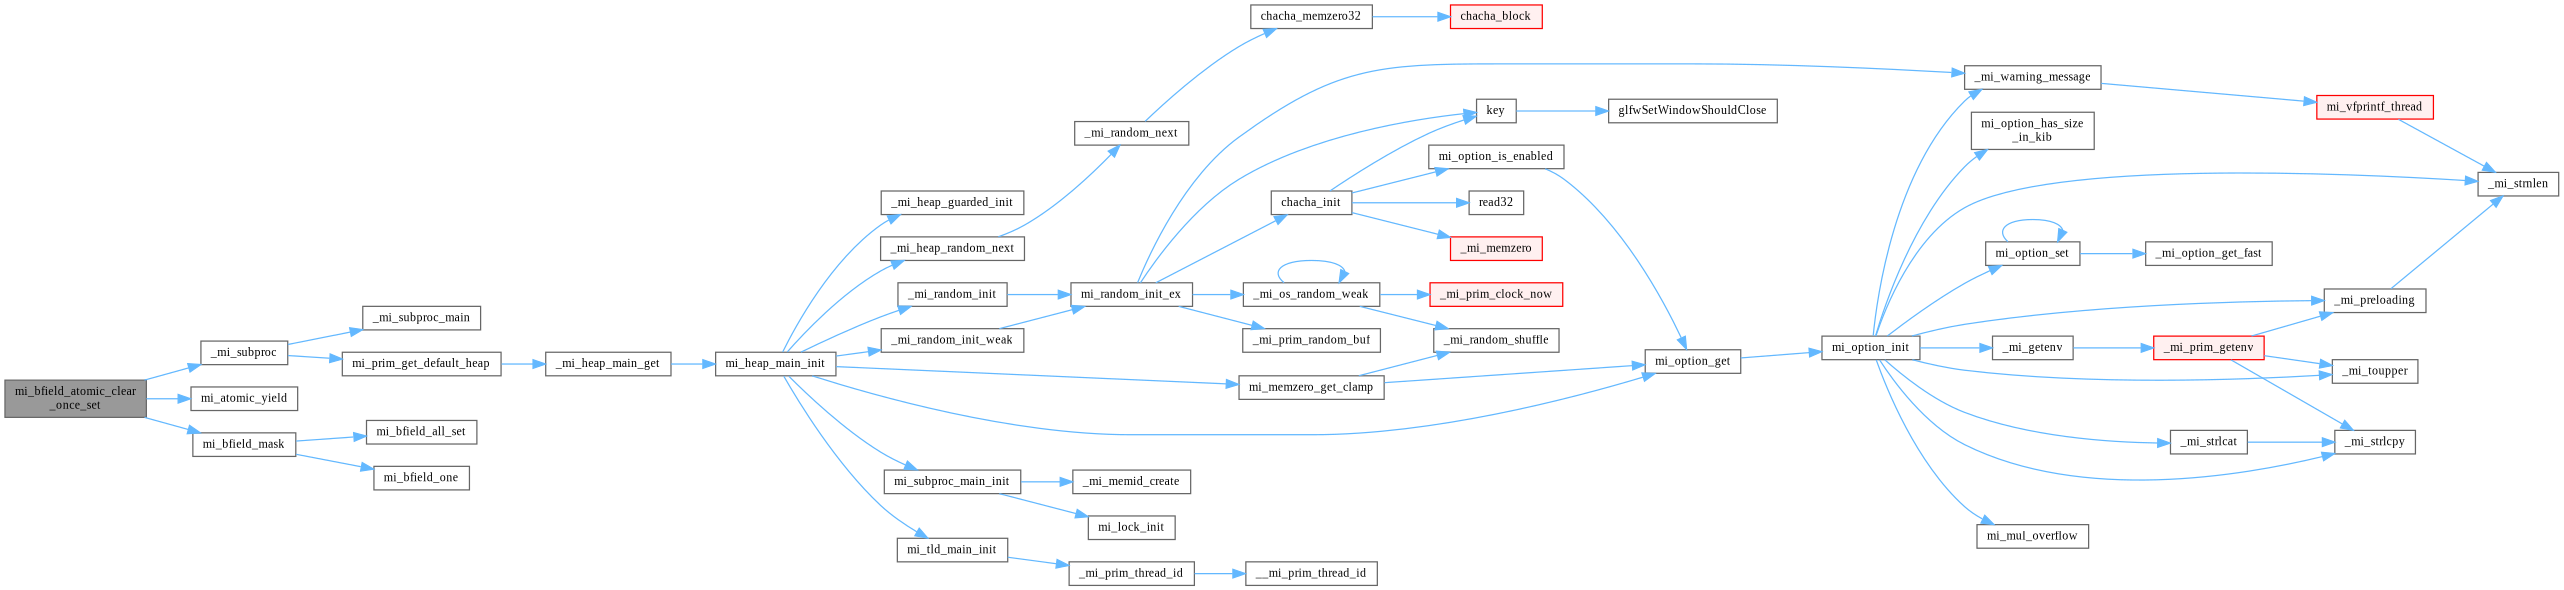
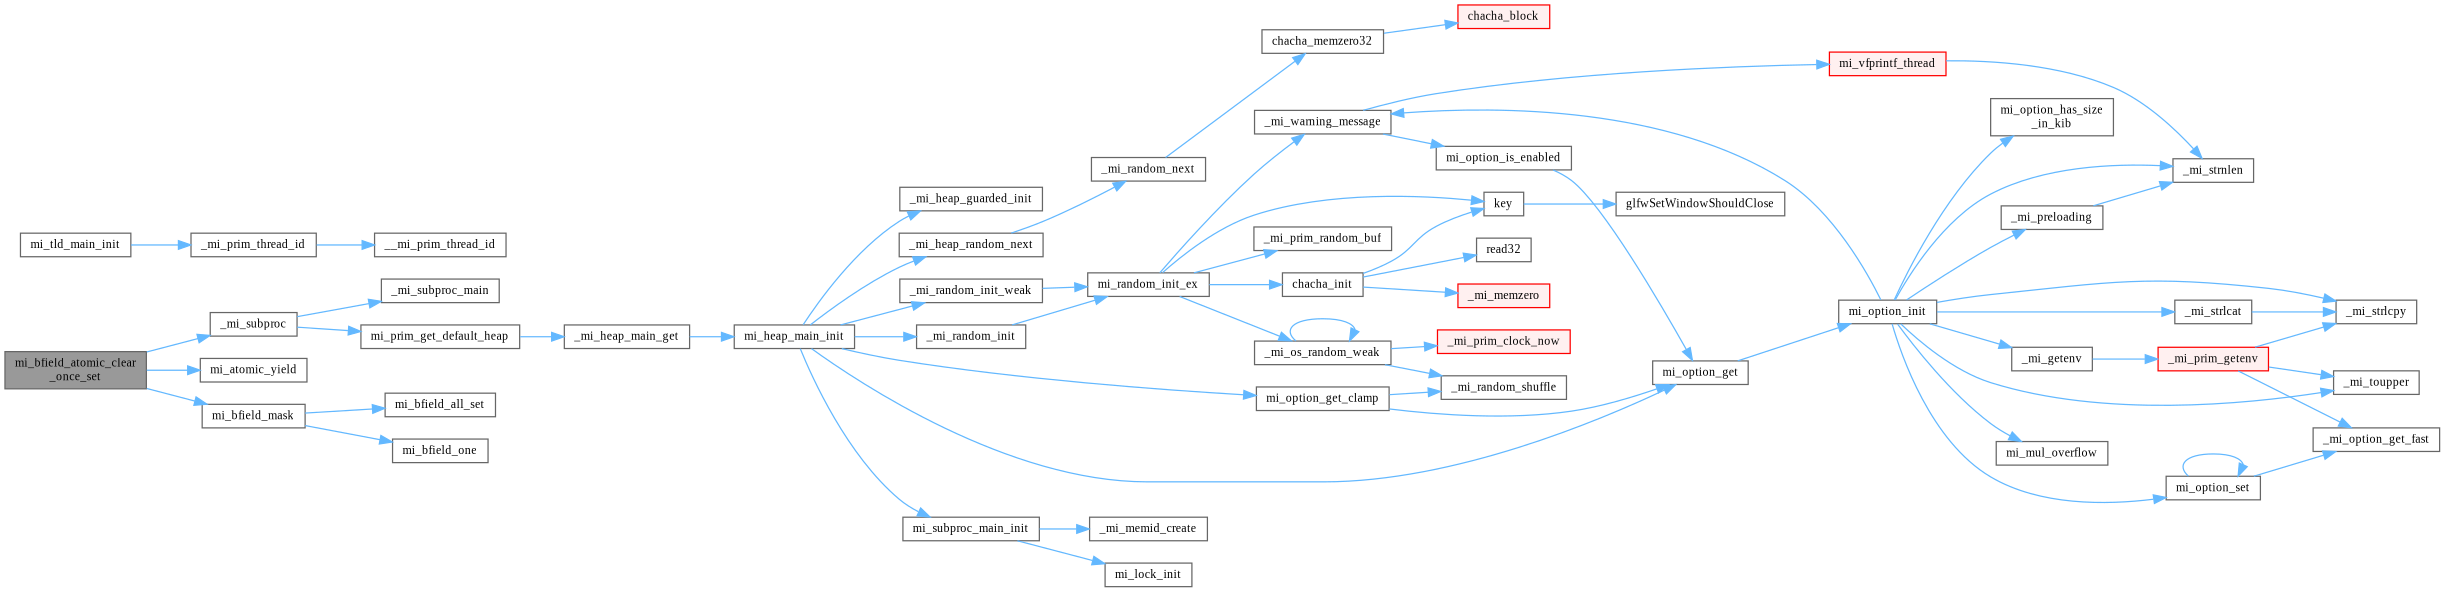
(1394, 182) -> (1407, 139)
(2286, 326) -> (2276, 390)
(1312, 388) -> (1323, 399)
(841, 462) -> none
